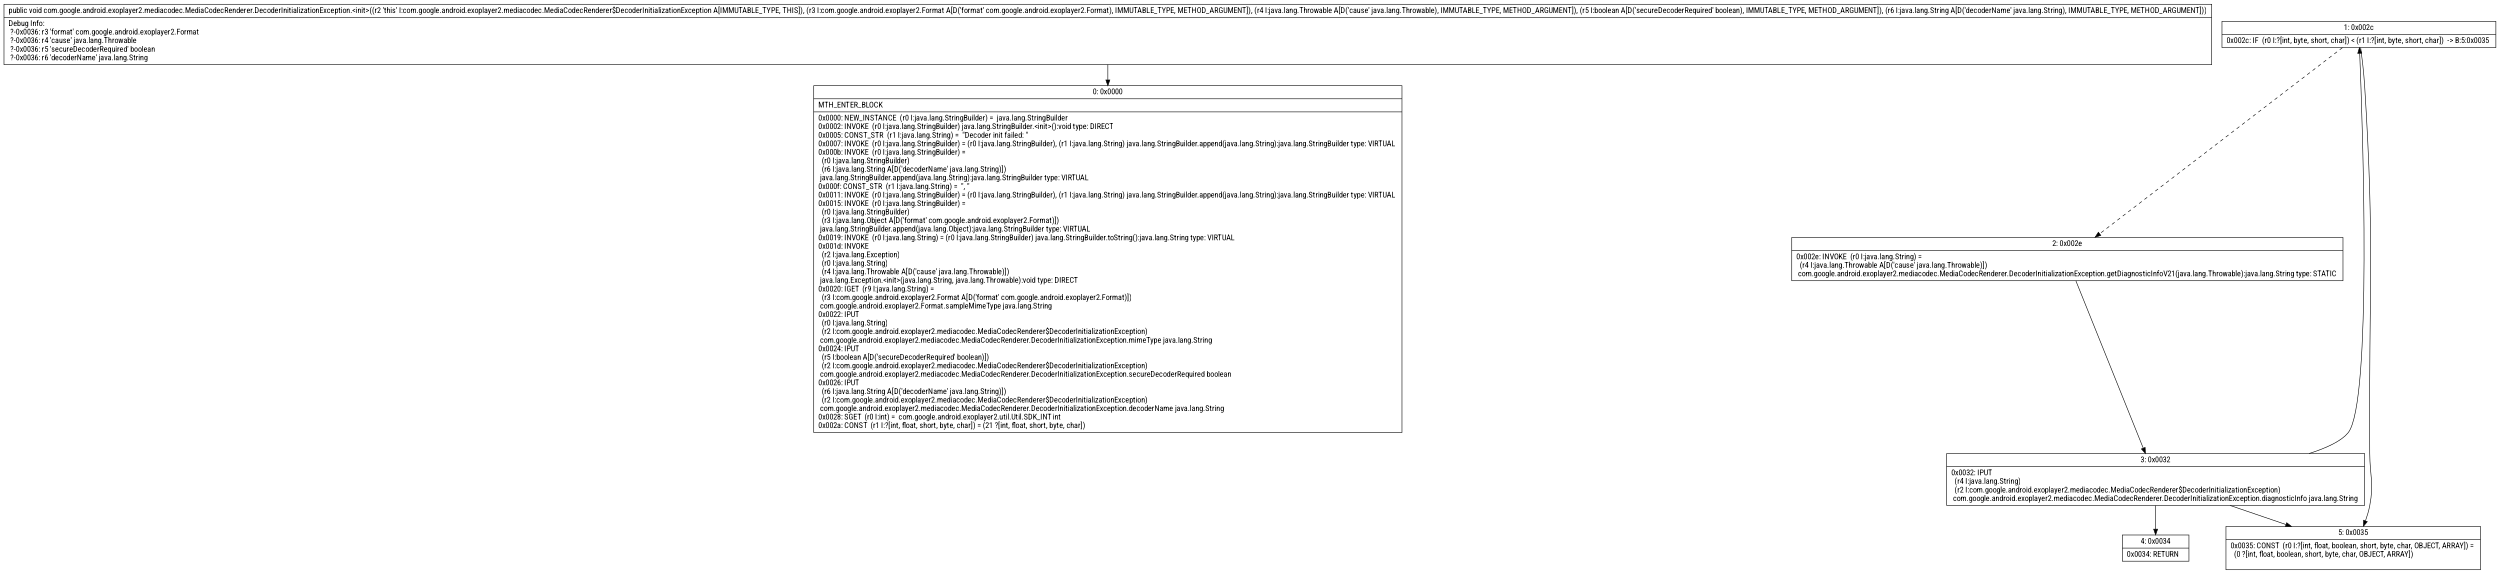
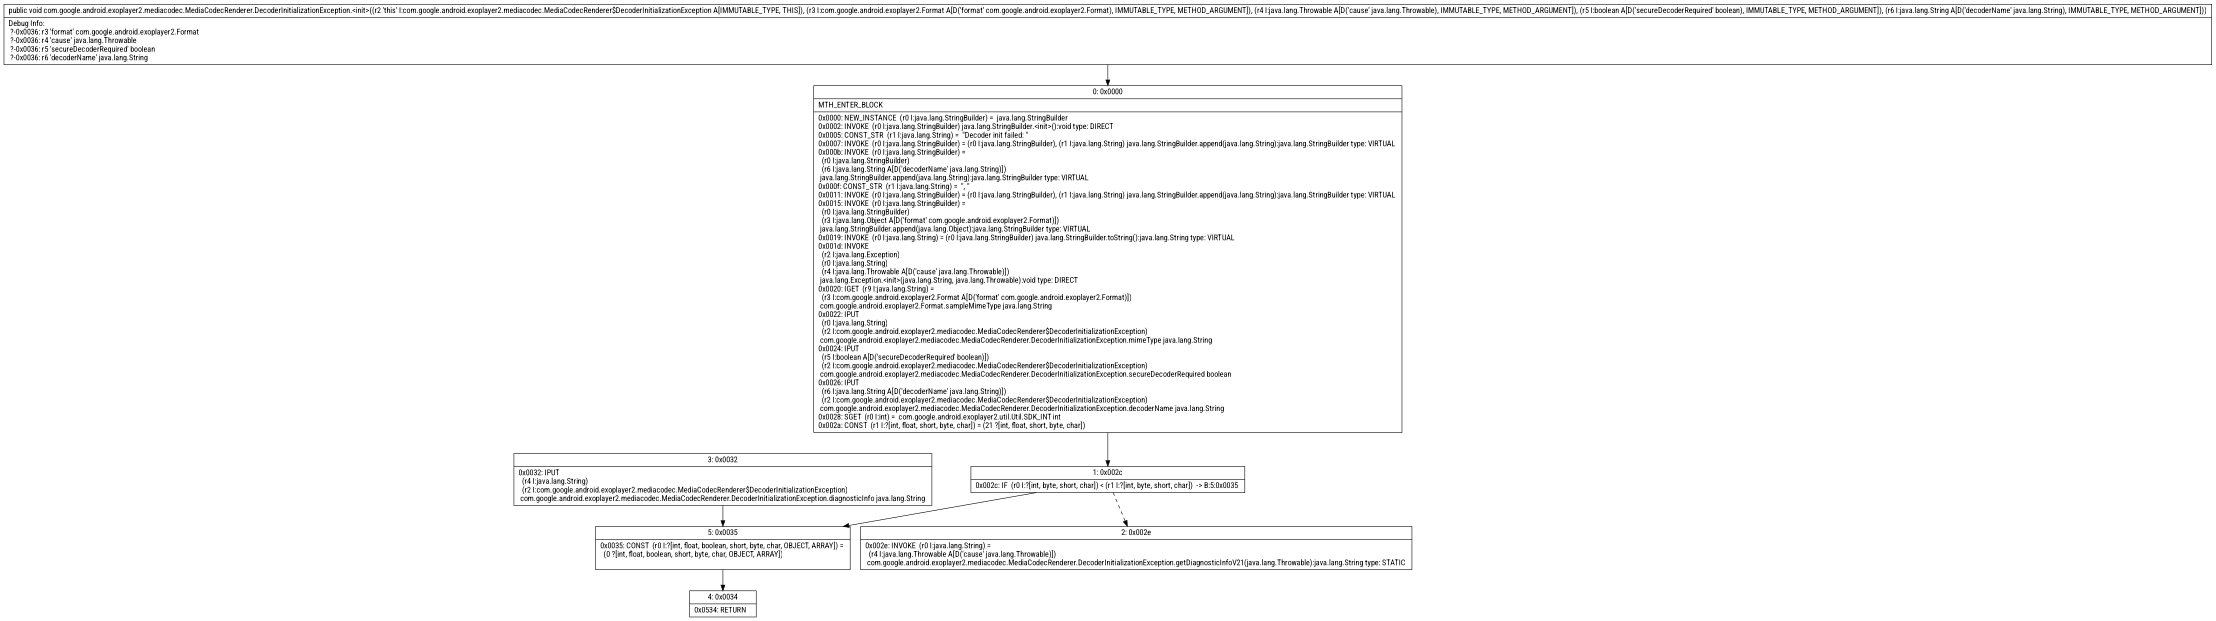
(2364, 266) -> (1108, 447)
(2110, 365) -> none
(2156, 517) -> (723, 577)
(2156, 554) -> (723, 610)
